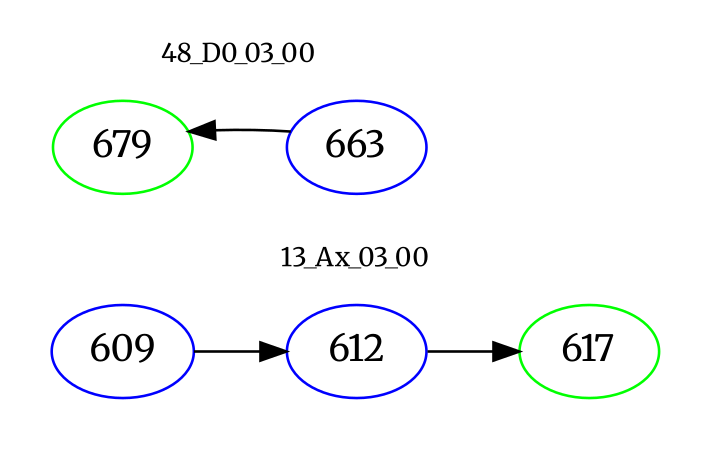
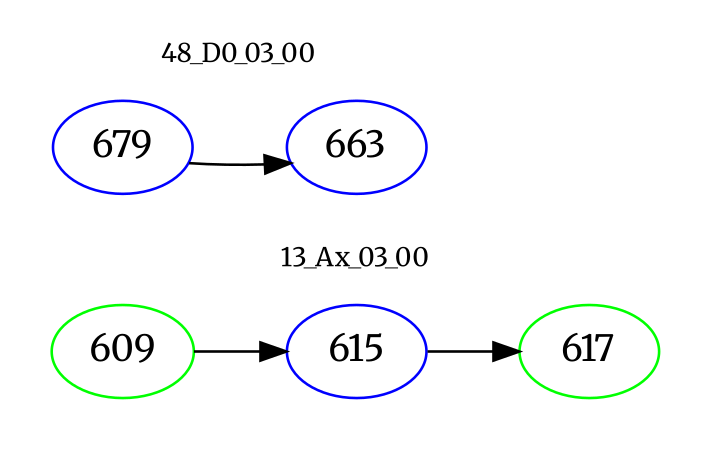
(253, 130) -> (227, 165)
(123, 147) -> (123, 147)
(123, 352) -> (123, 352)
(357, 352) -> (357, 352)
